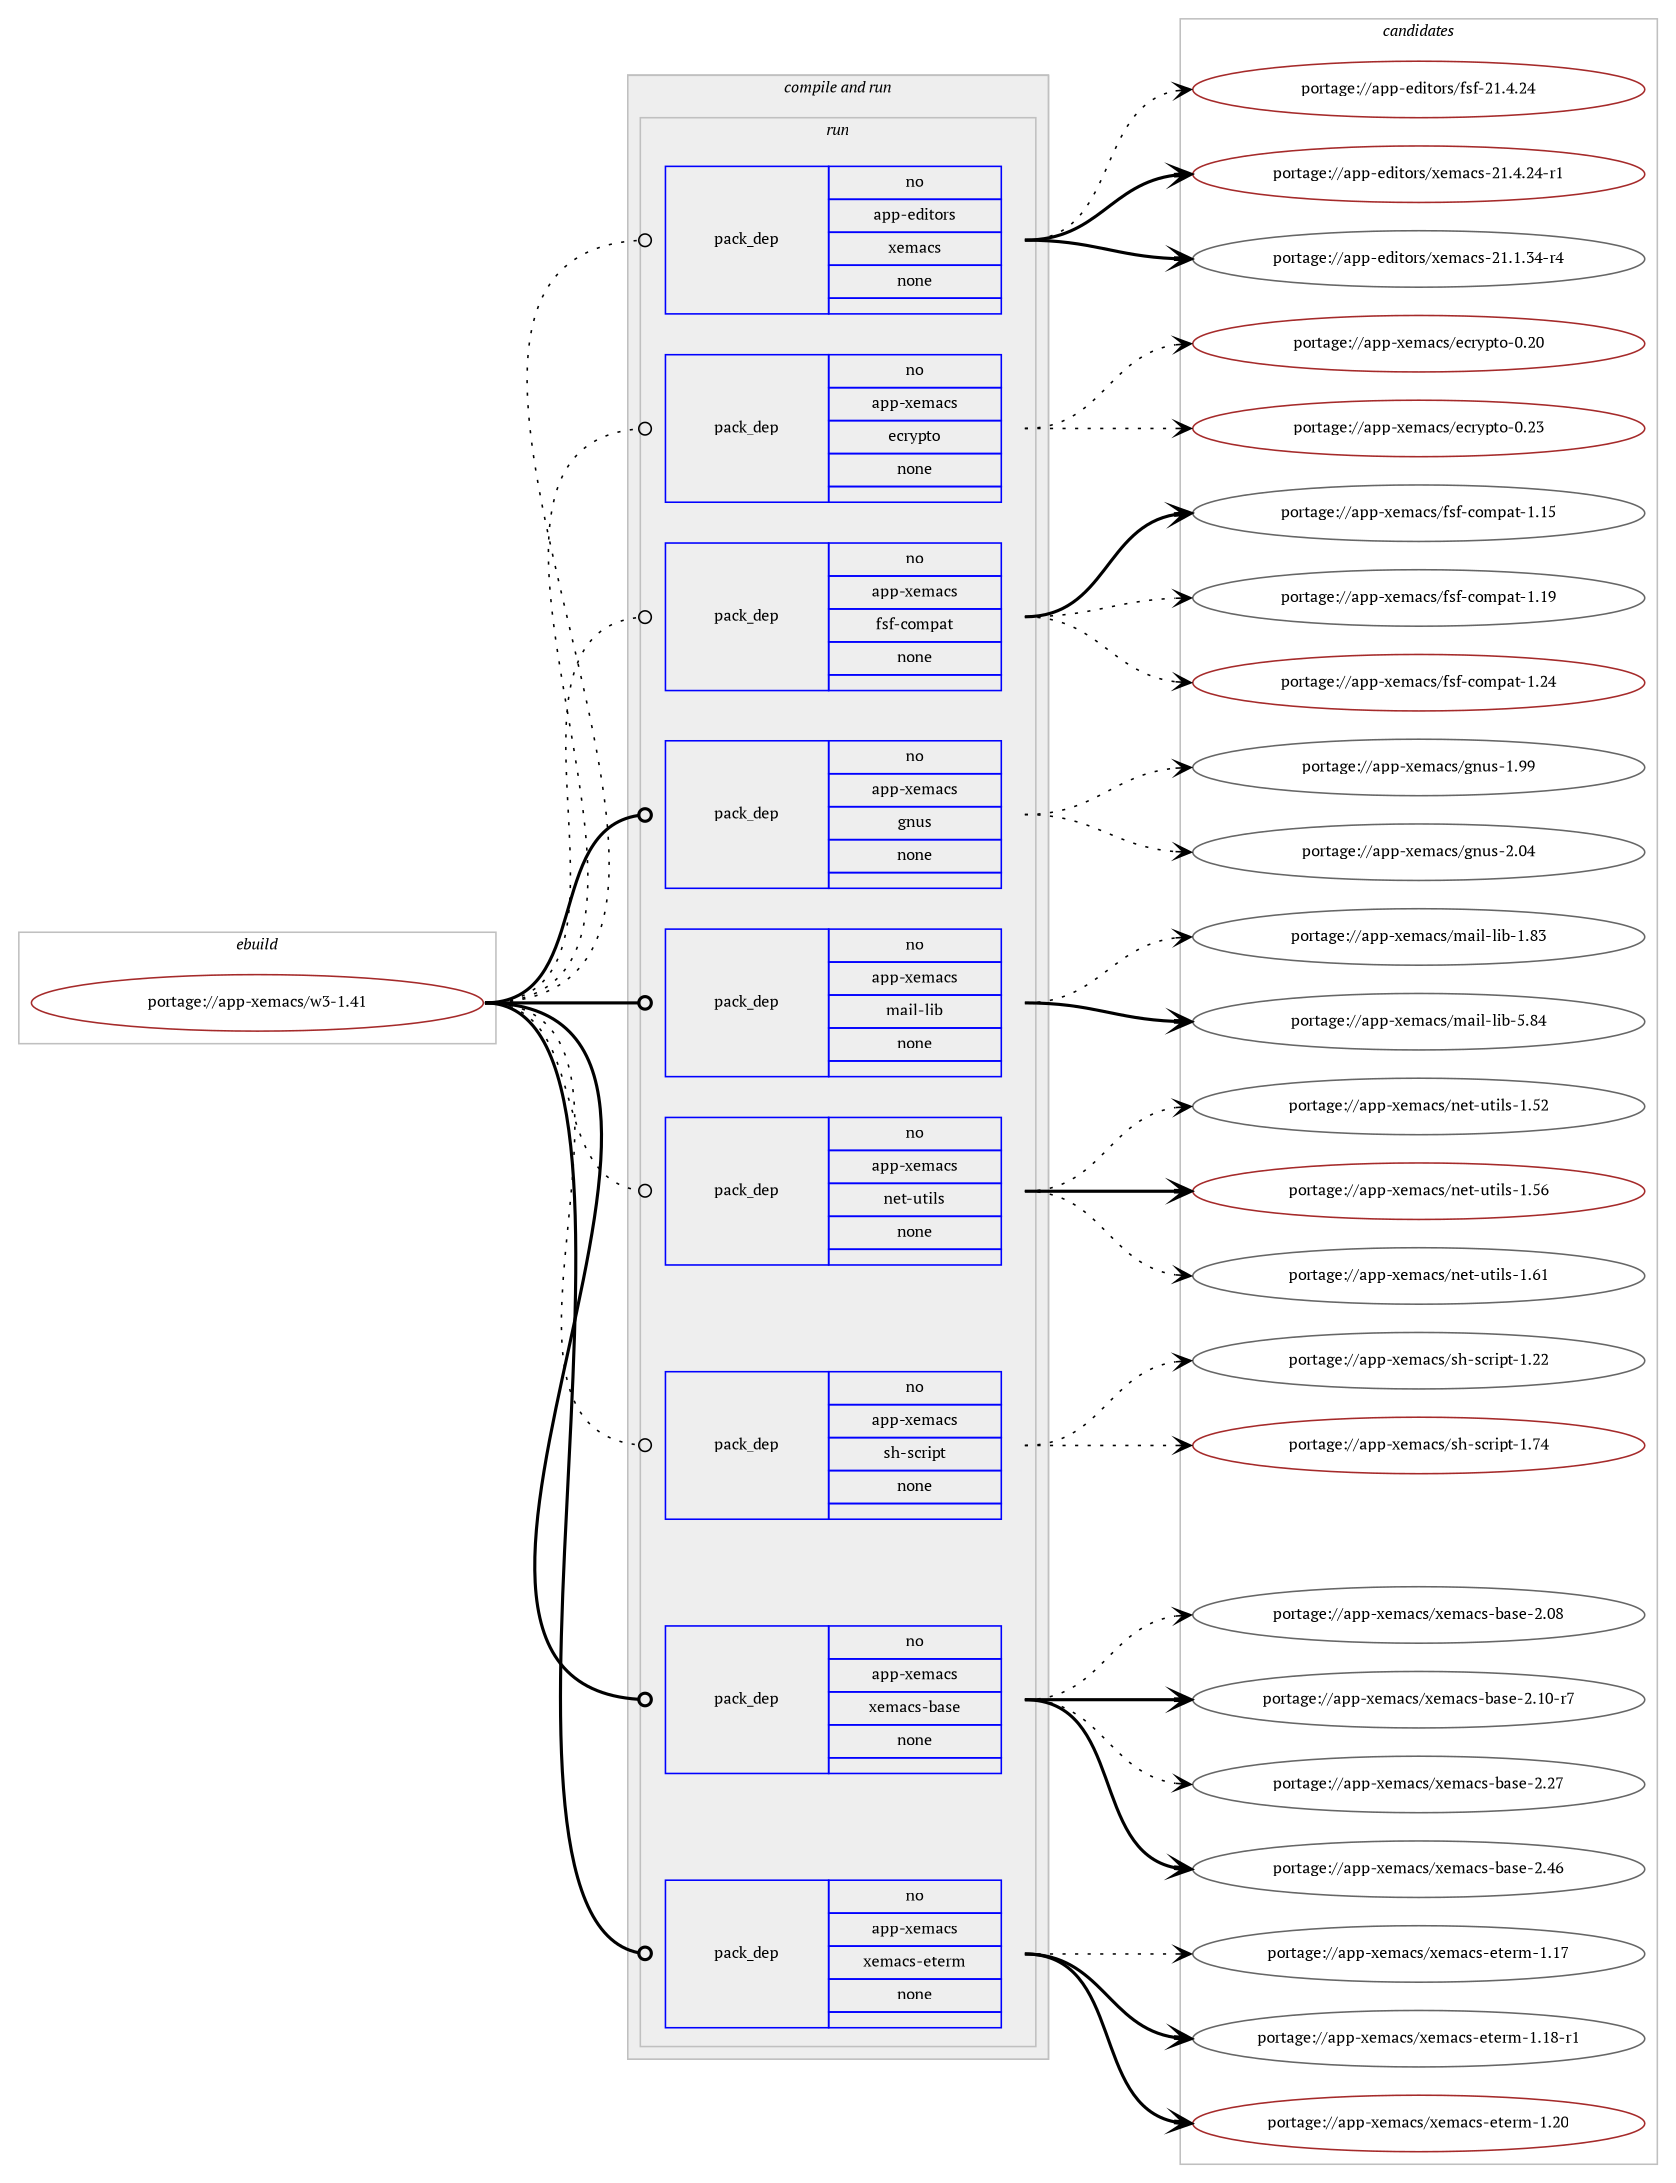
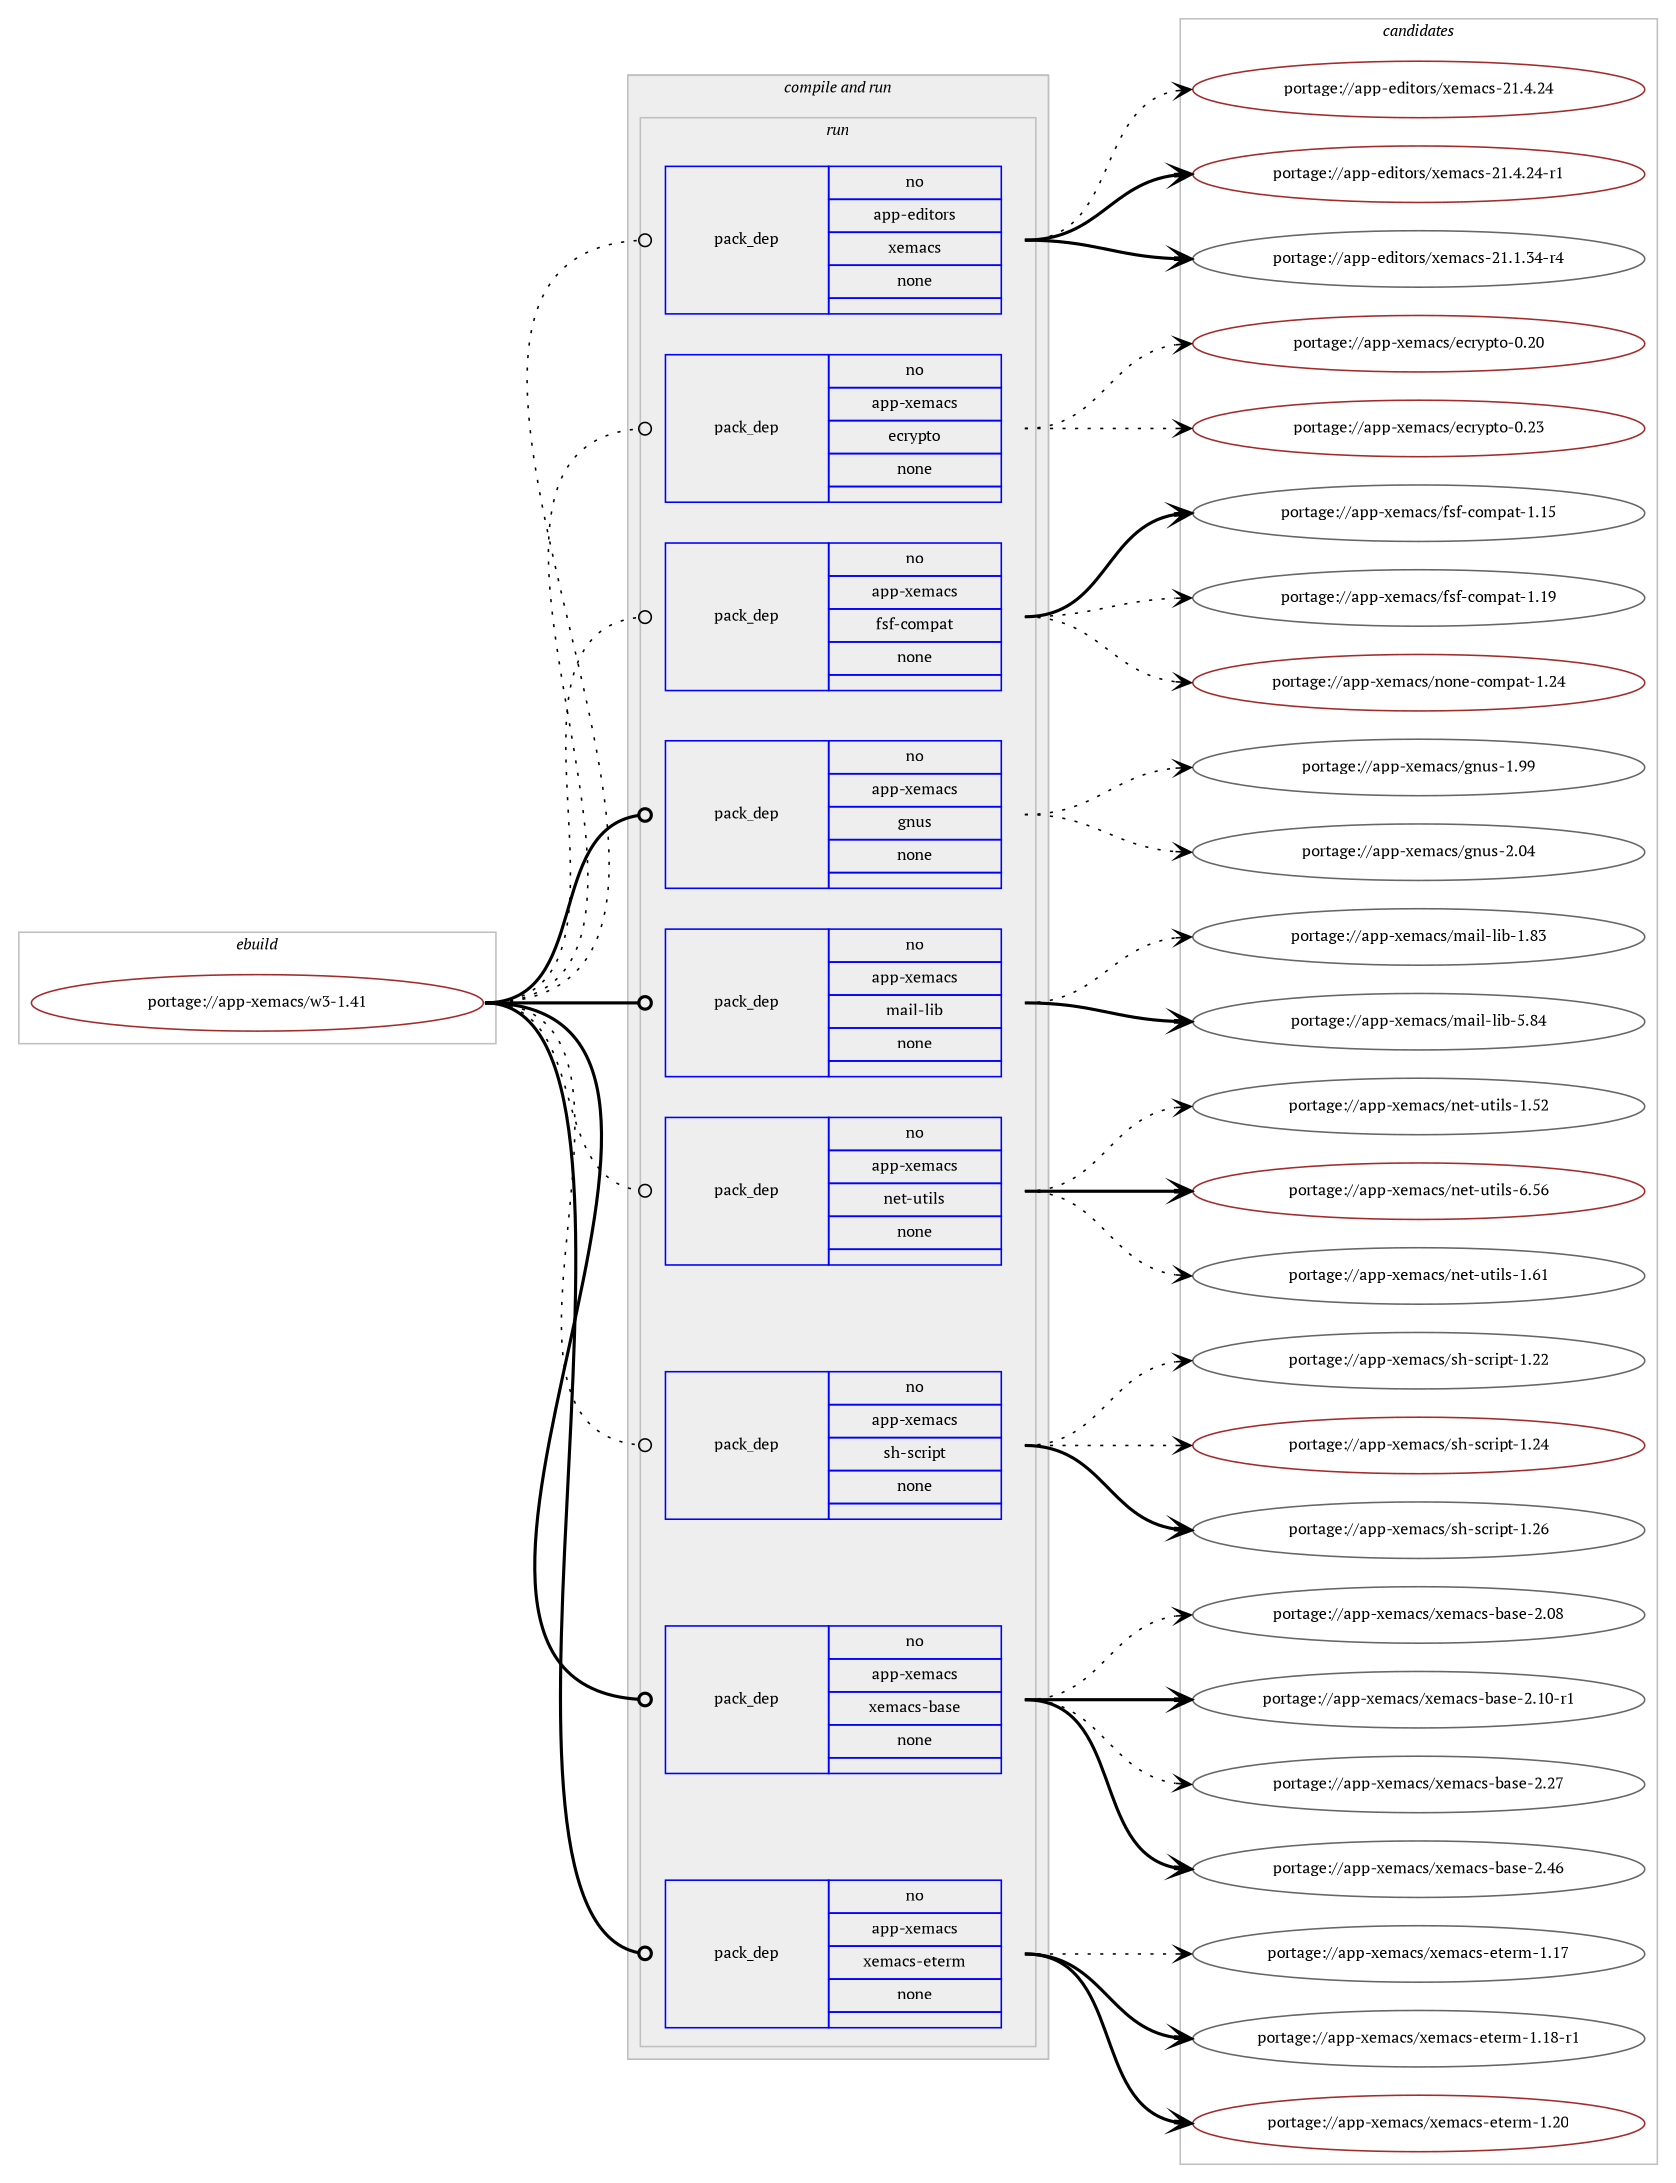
(1419, 89) -> (1419, 89)
(1419, 683) -> (1419, 683)
(1419, 1191) -> (1419, 1191)
(1419, 1445) -> (1419, 1445)
none -> (1419, 1530)
(1419, 1700) -> (1419, 1700)
